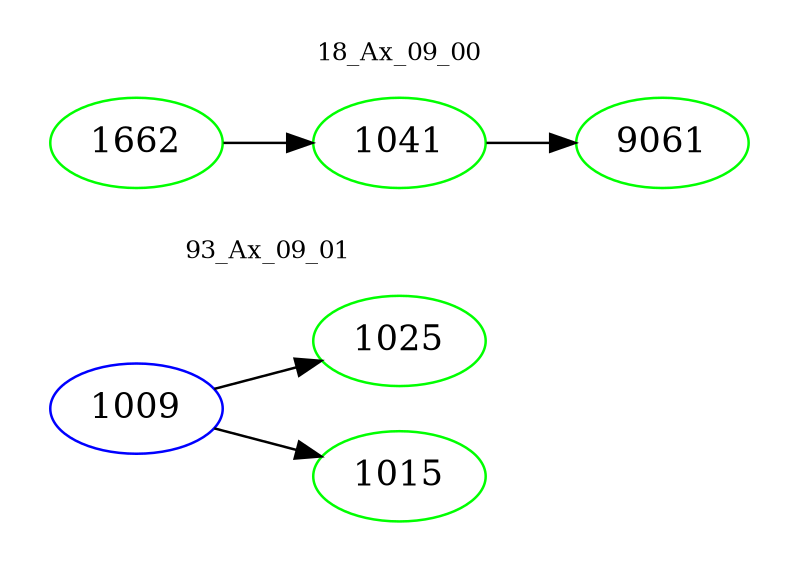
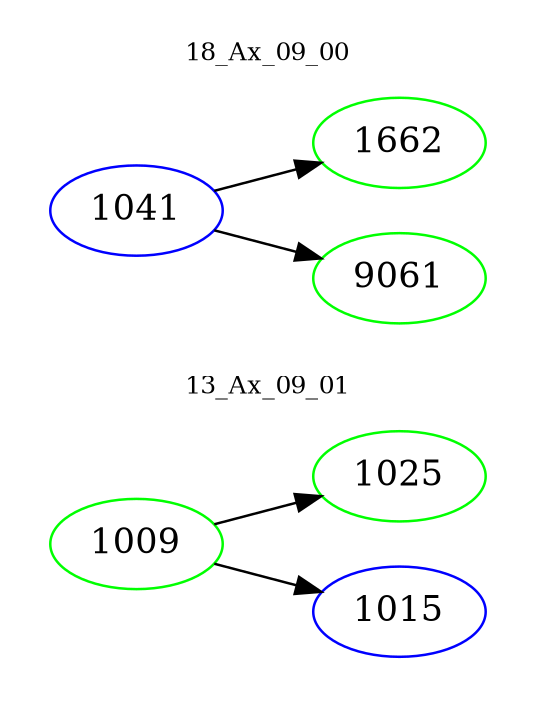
(255, 143) -> (255, 180)
(399, 143) -> (136, 211)
(268, 252) -> (268, 387)
(136, 409) -> (136, 544)
(399, 476) -> (399, 612)
